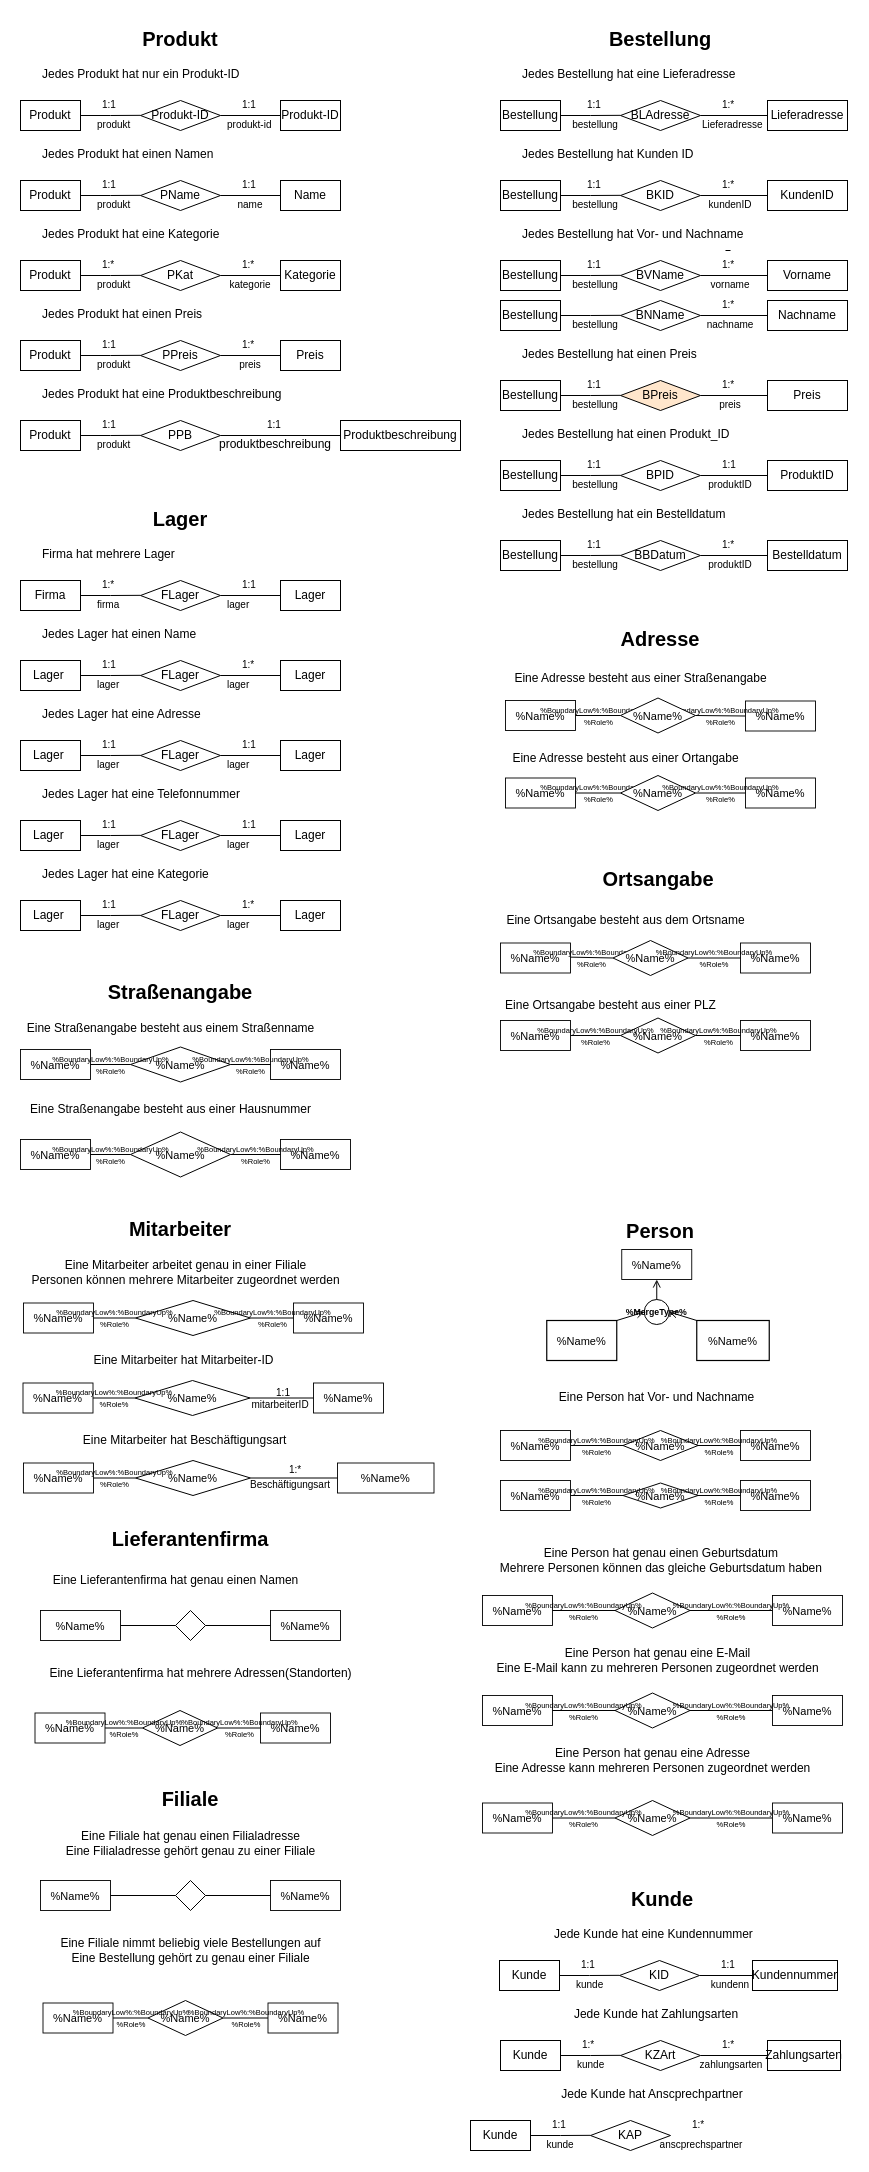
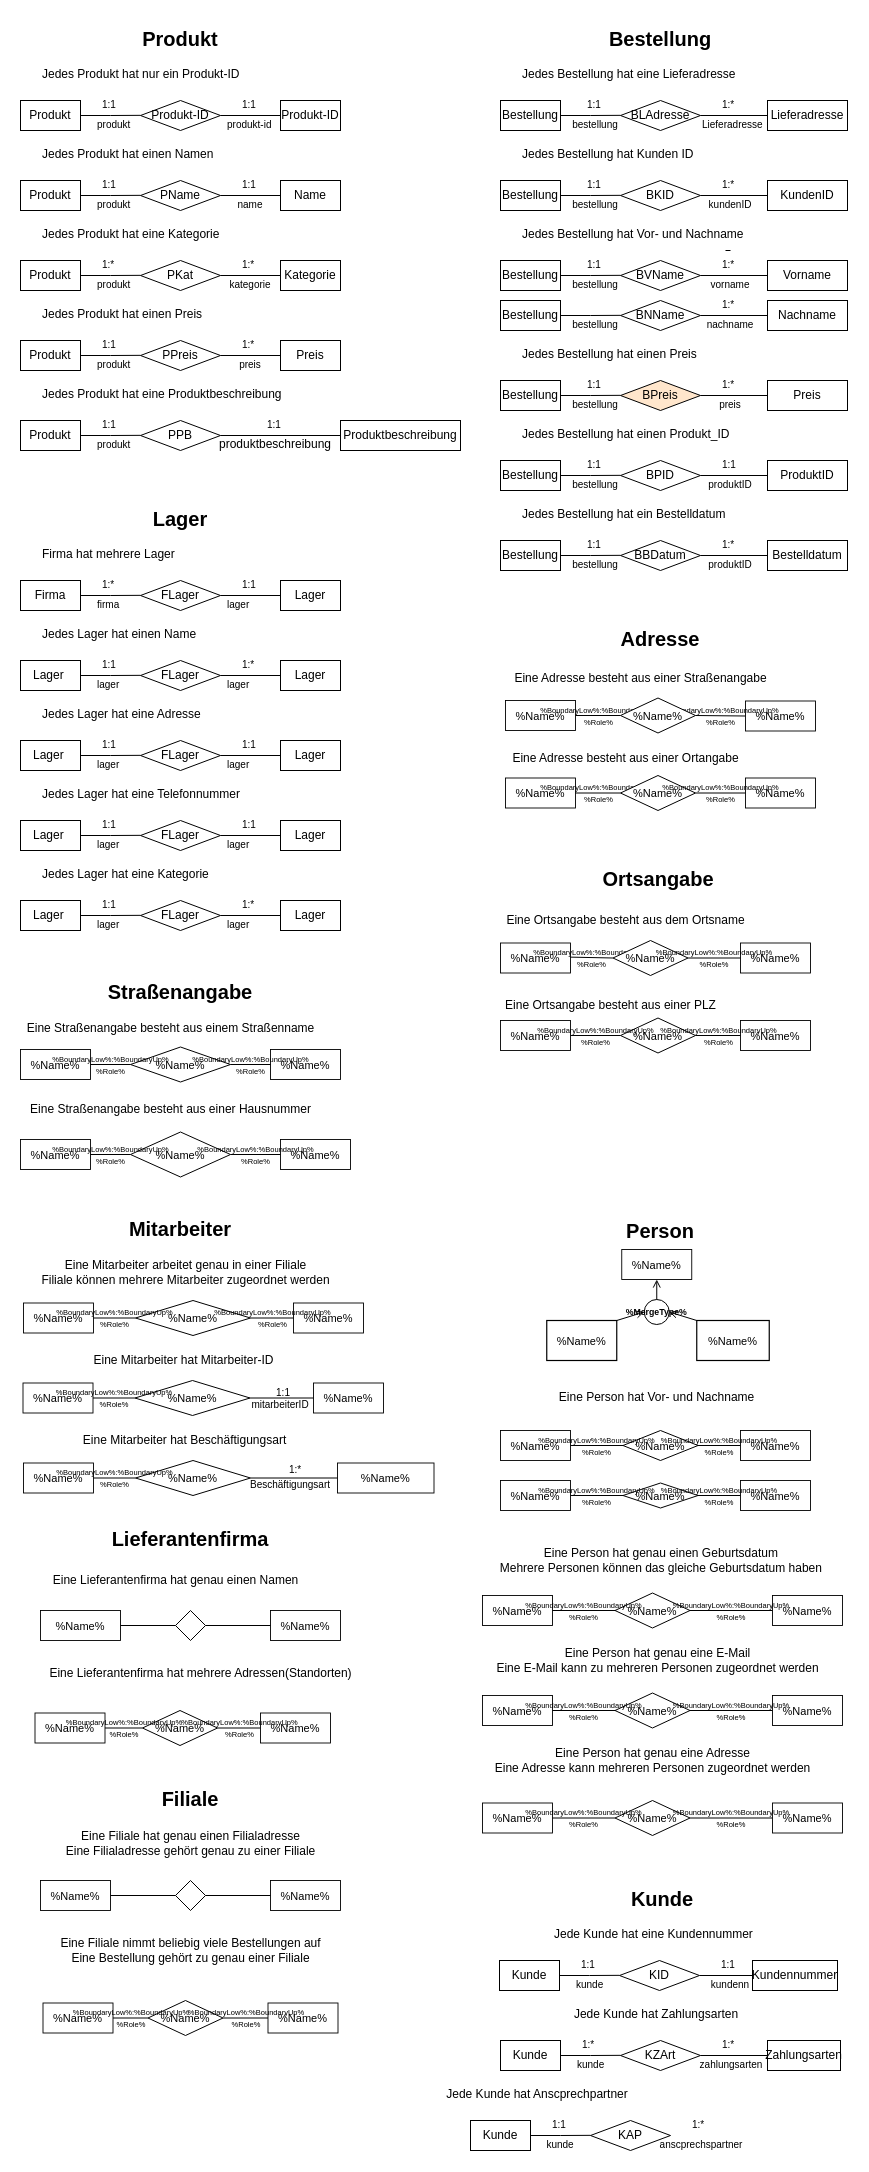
(186, 1273) -> (186, 1273)
(653, 2091) -> (538, 2091)
